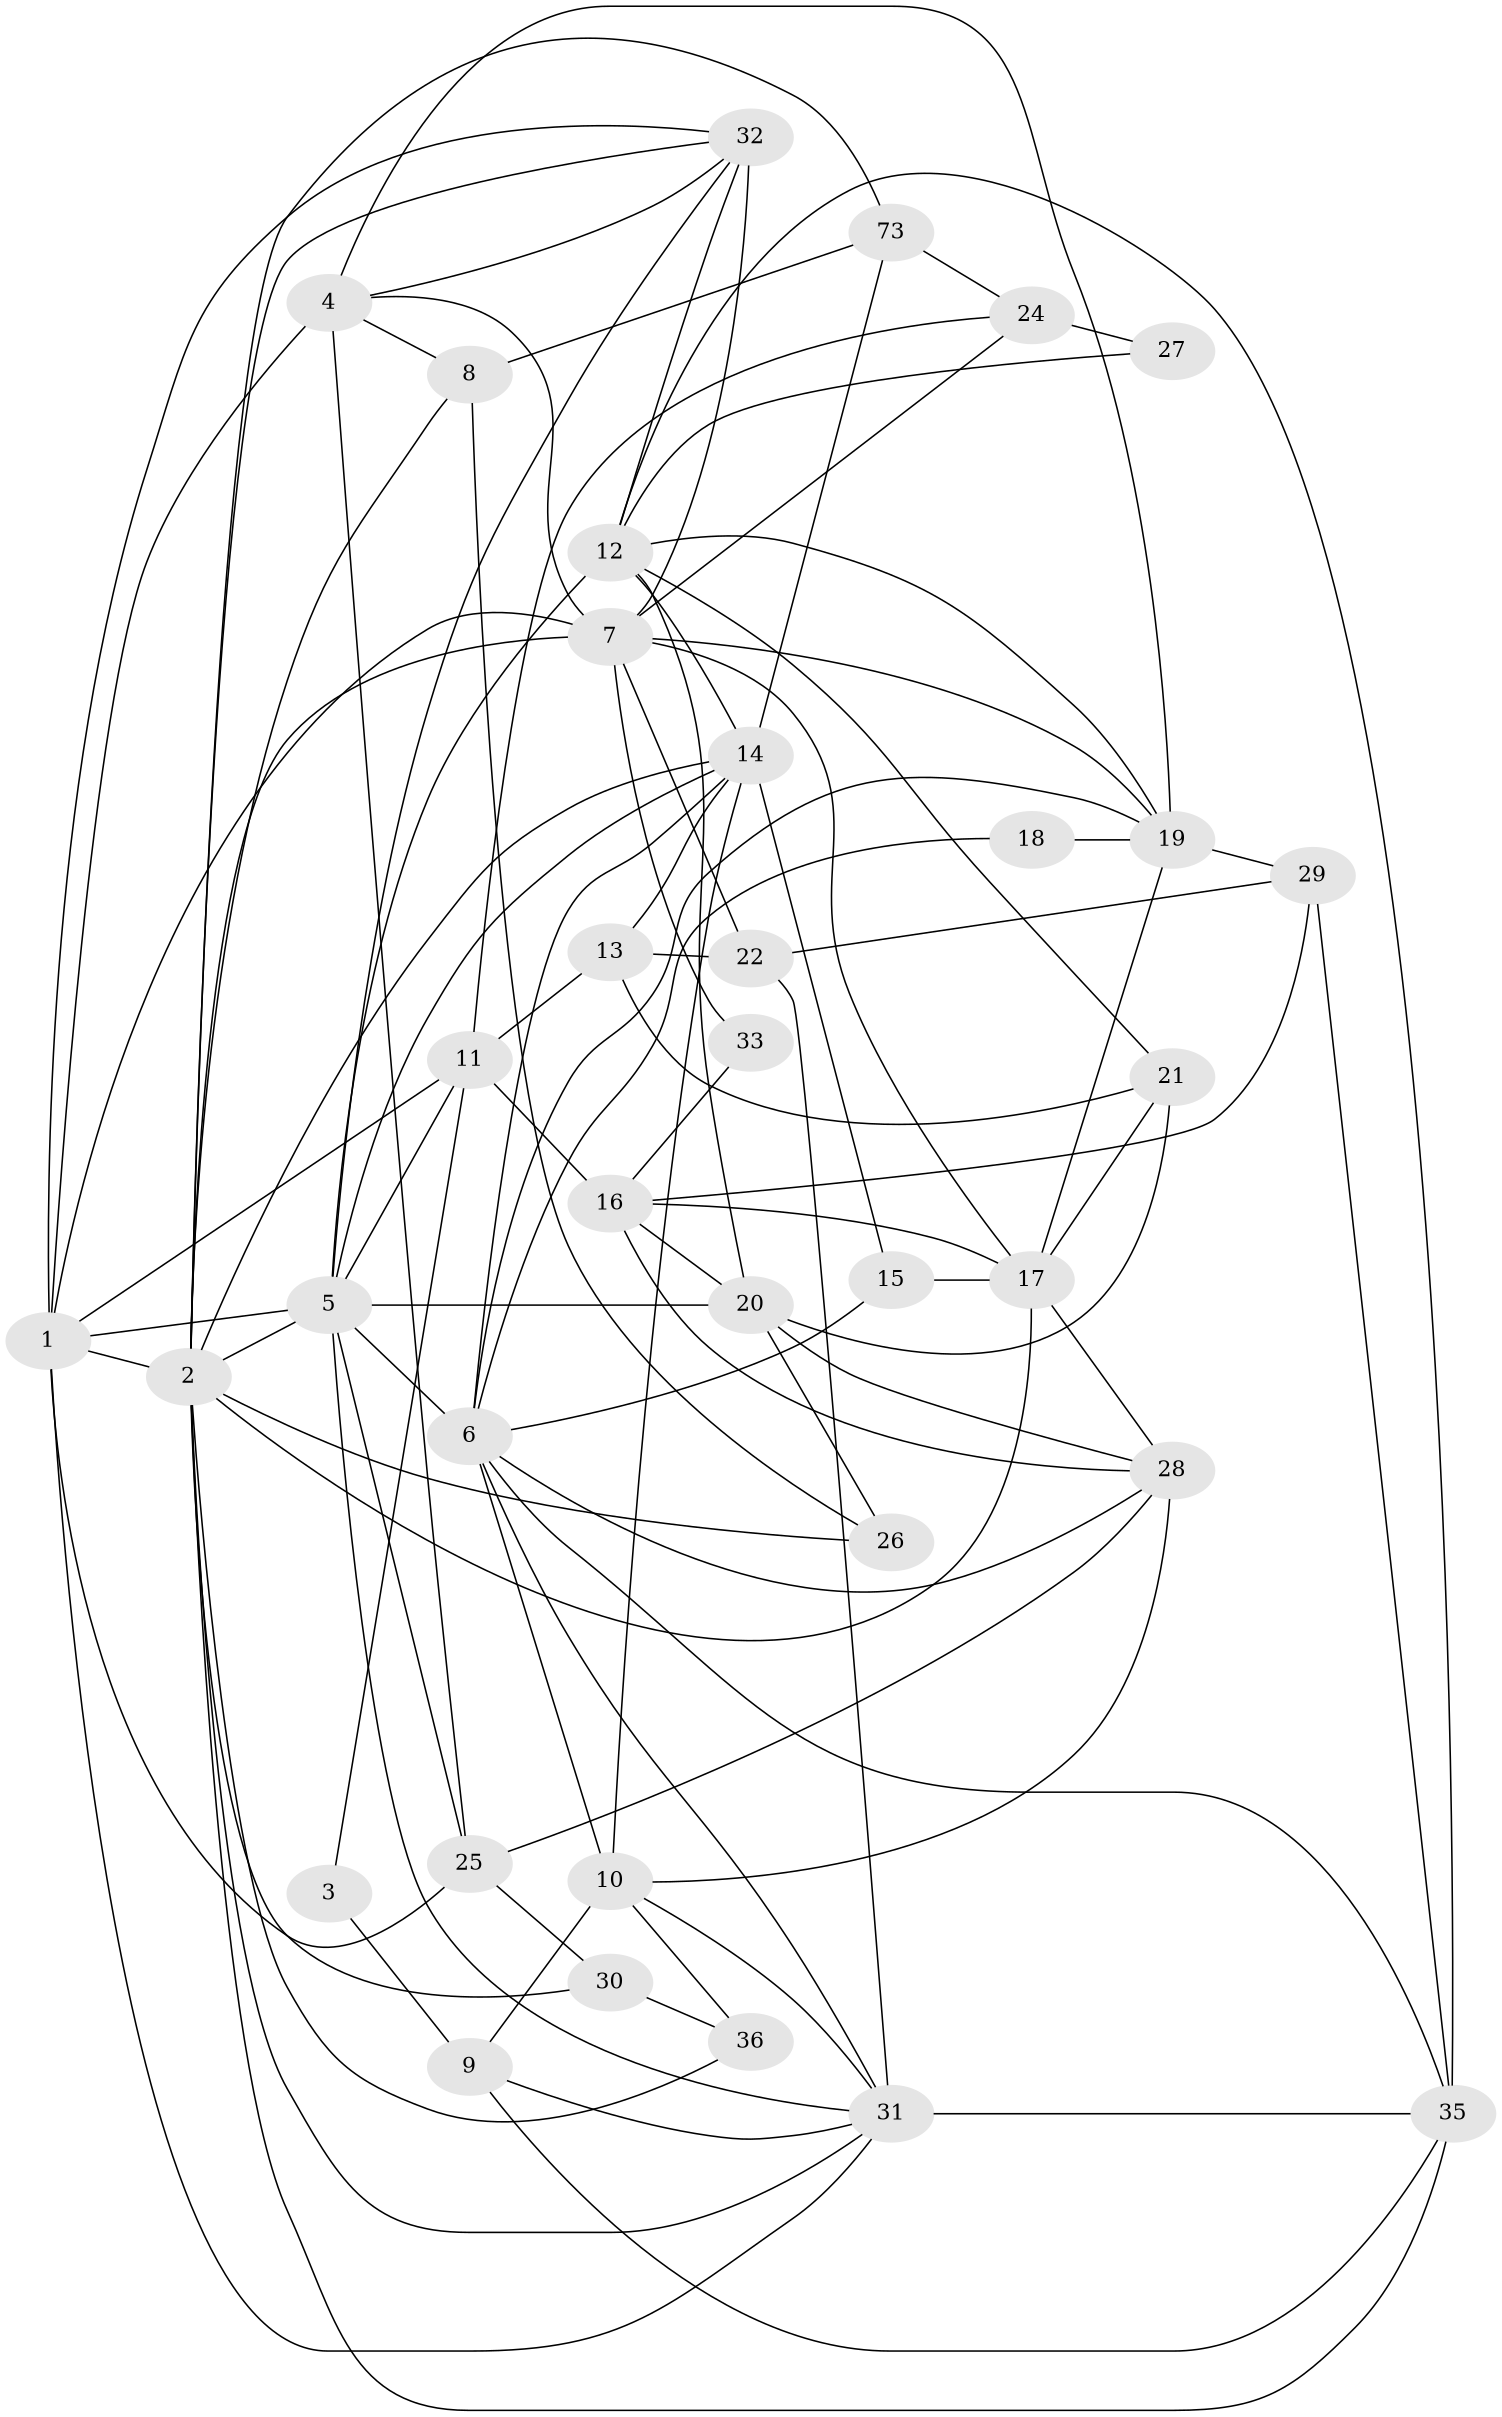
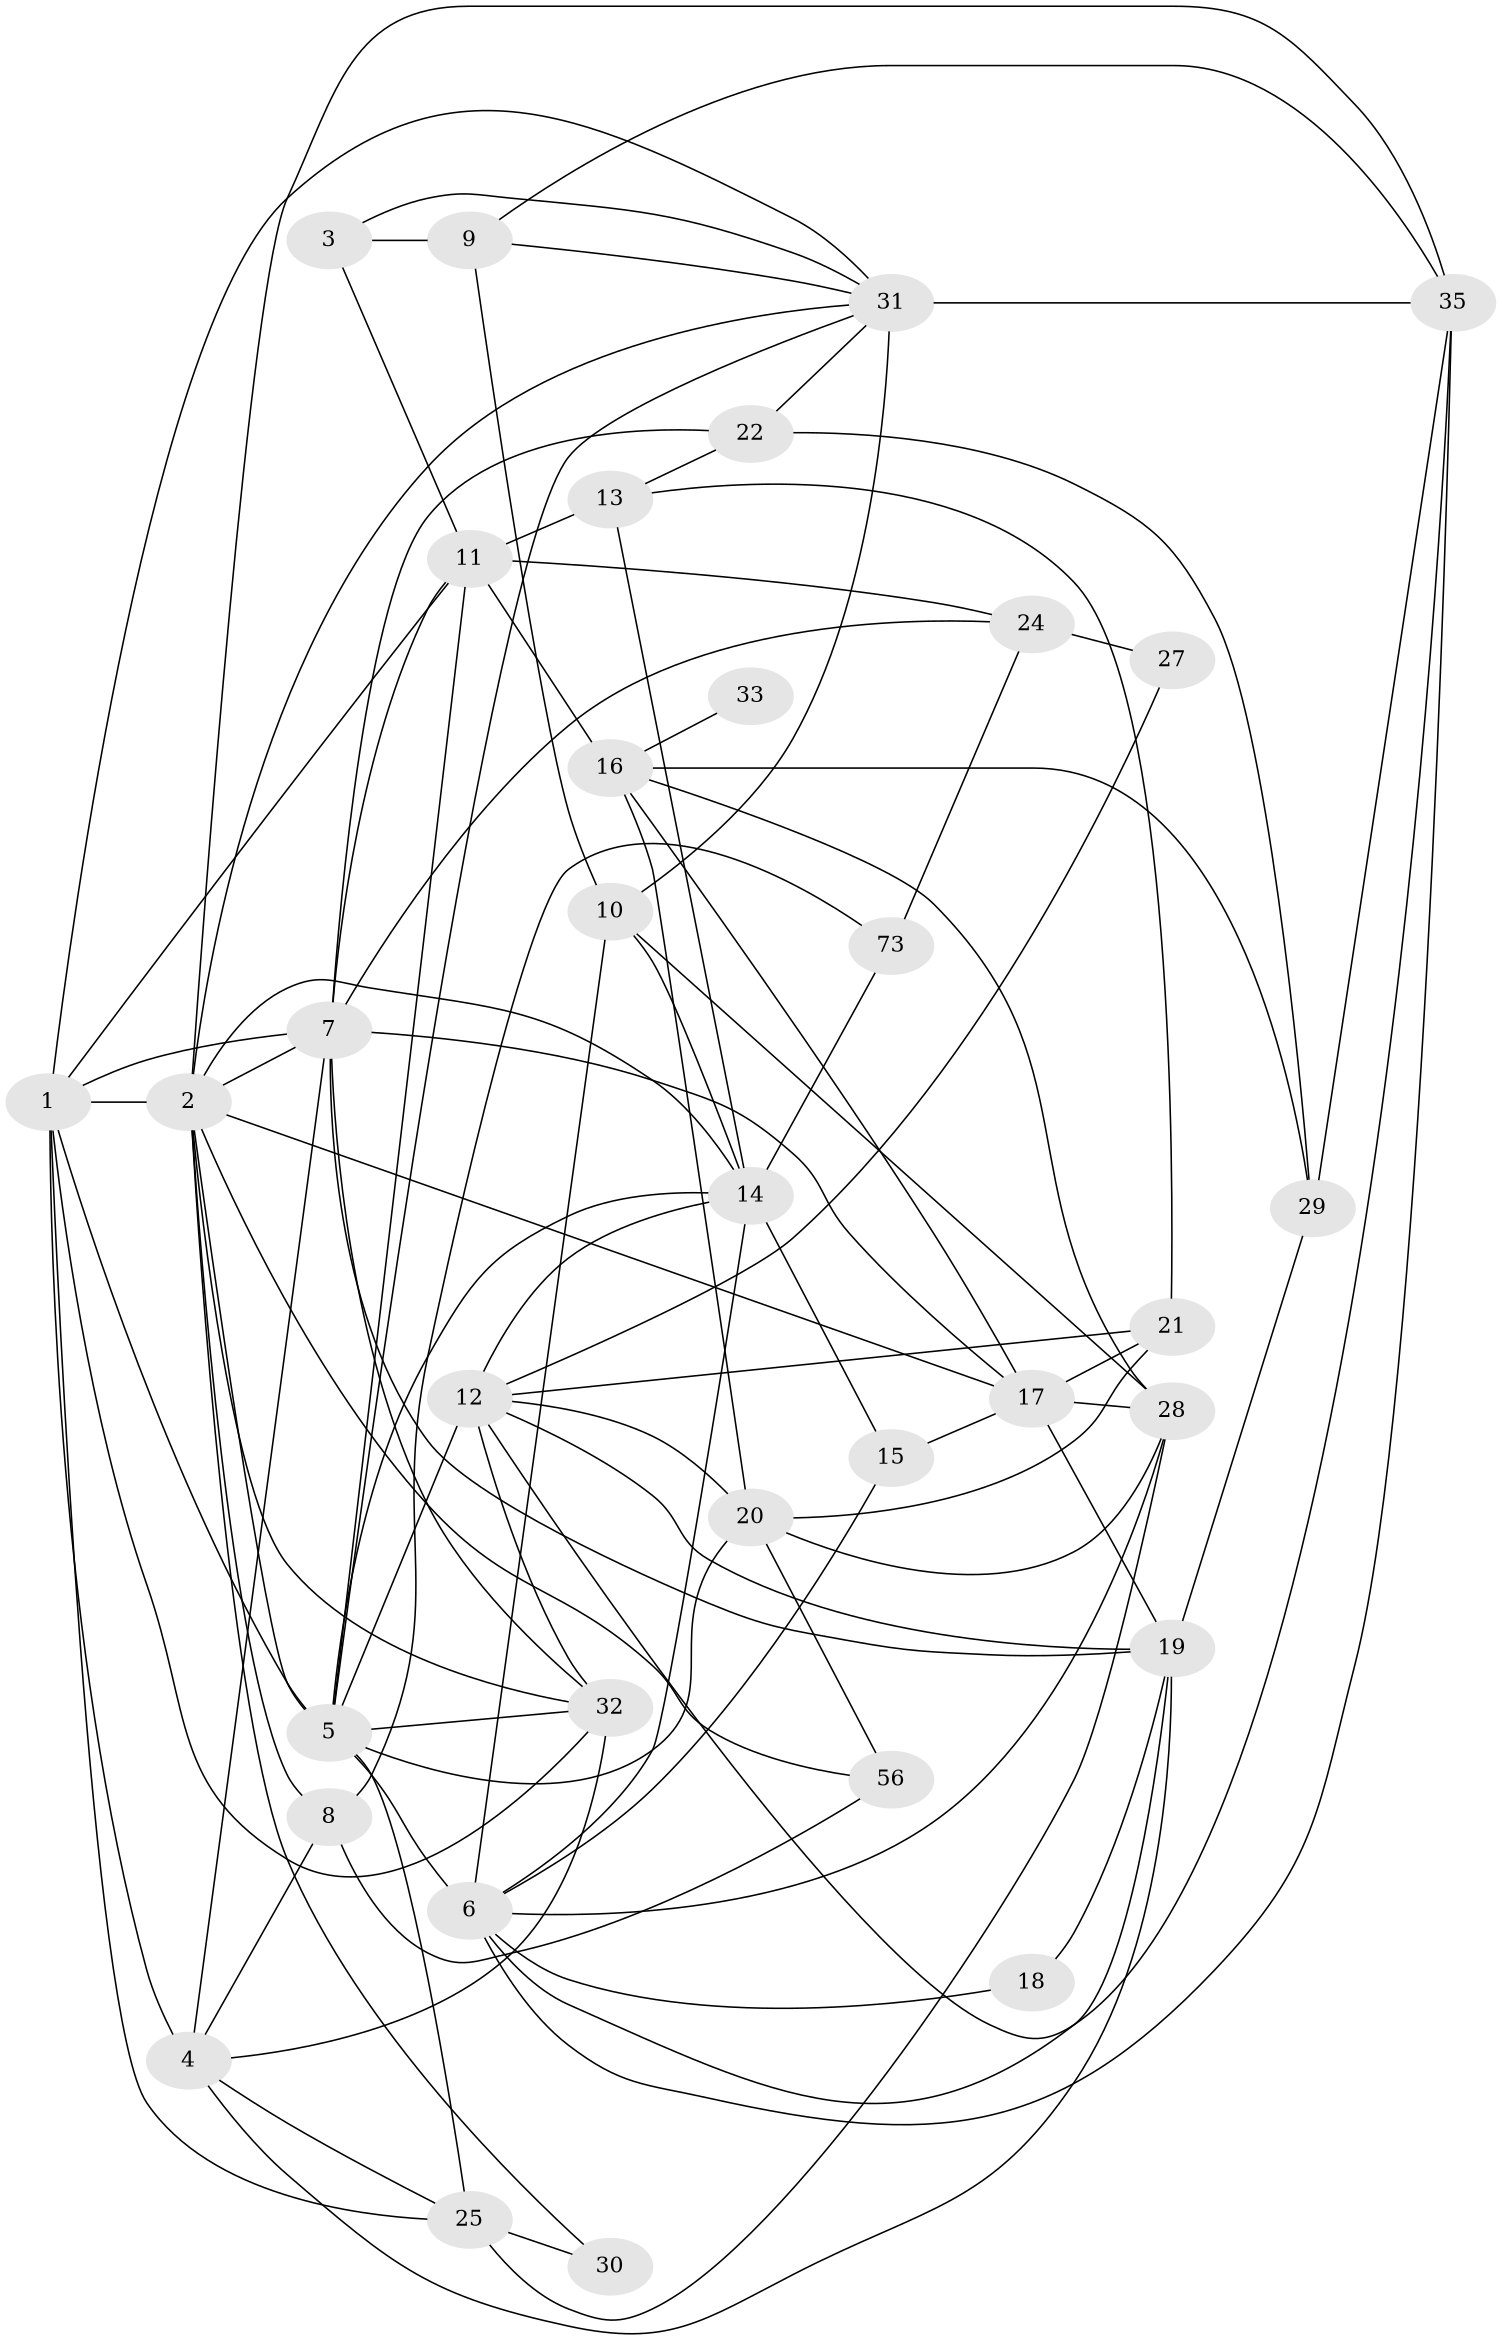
(264, 283) -> none
(652, 859) -> (368, 786)
(891, 1542) -> (891, 1780)
(658, 1767) -> (615, 209)
(751, 2042) -> none
